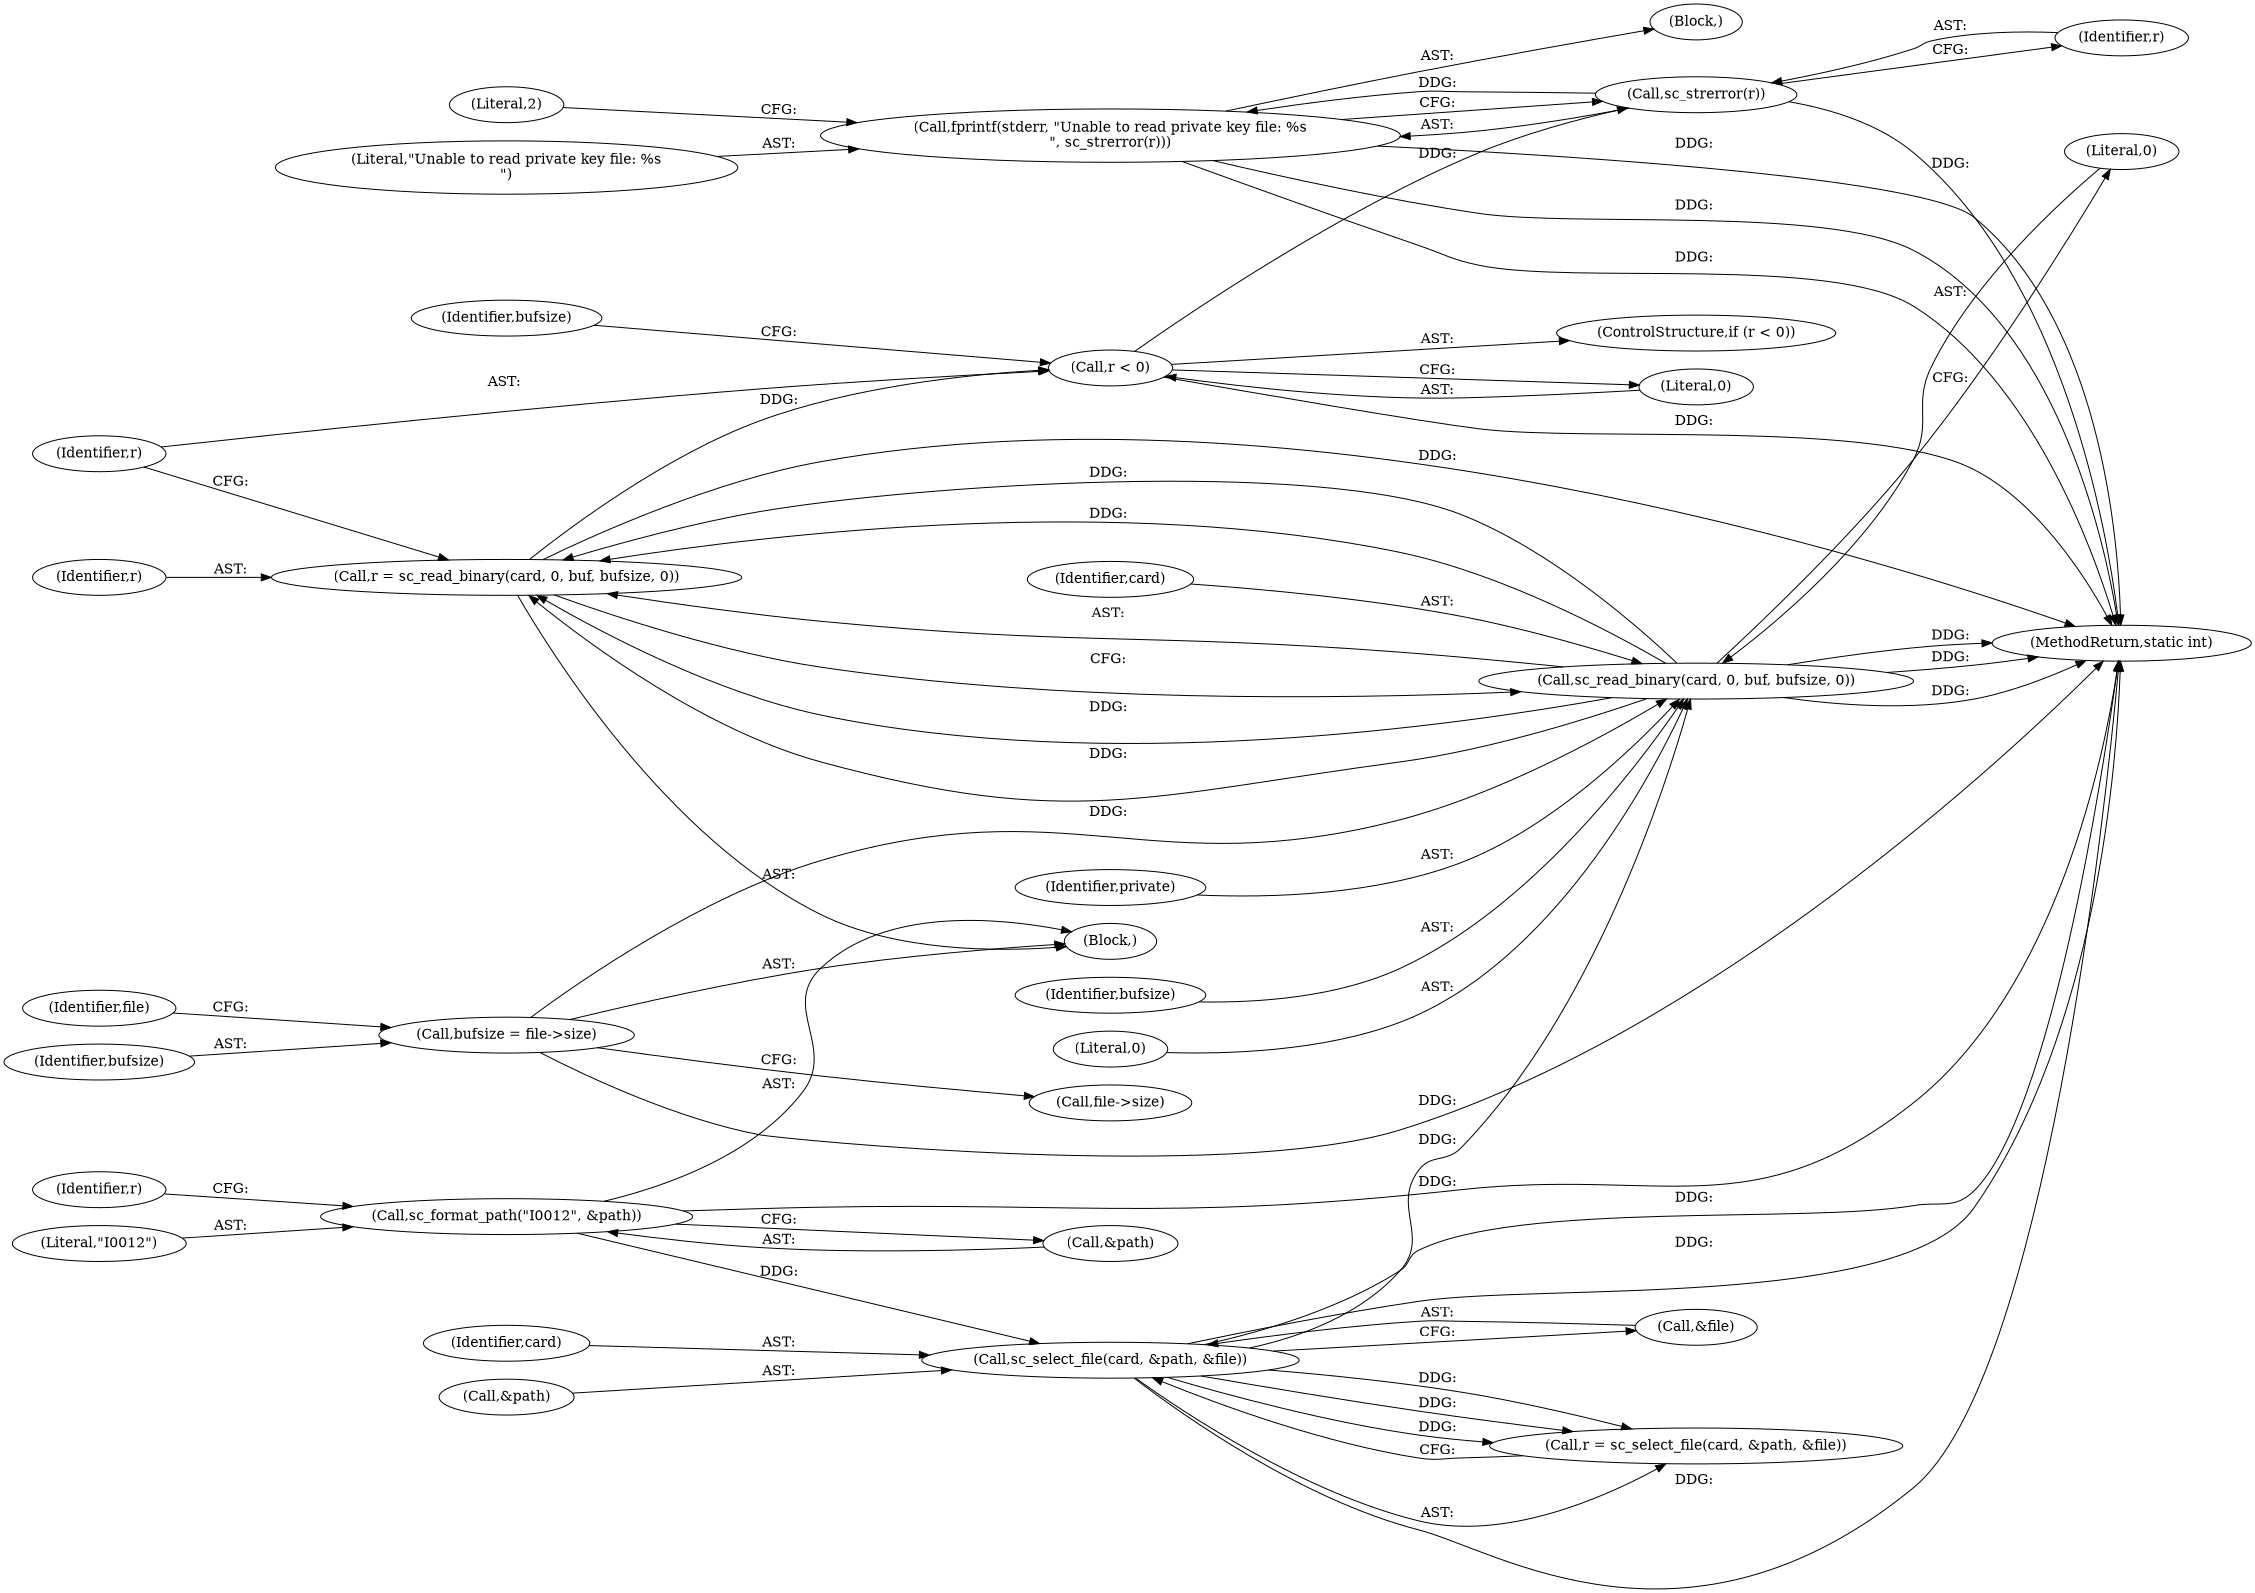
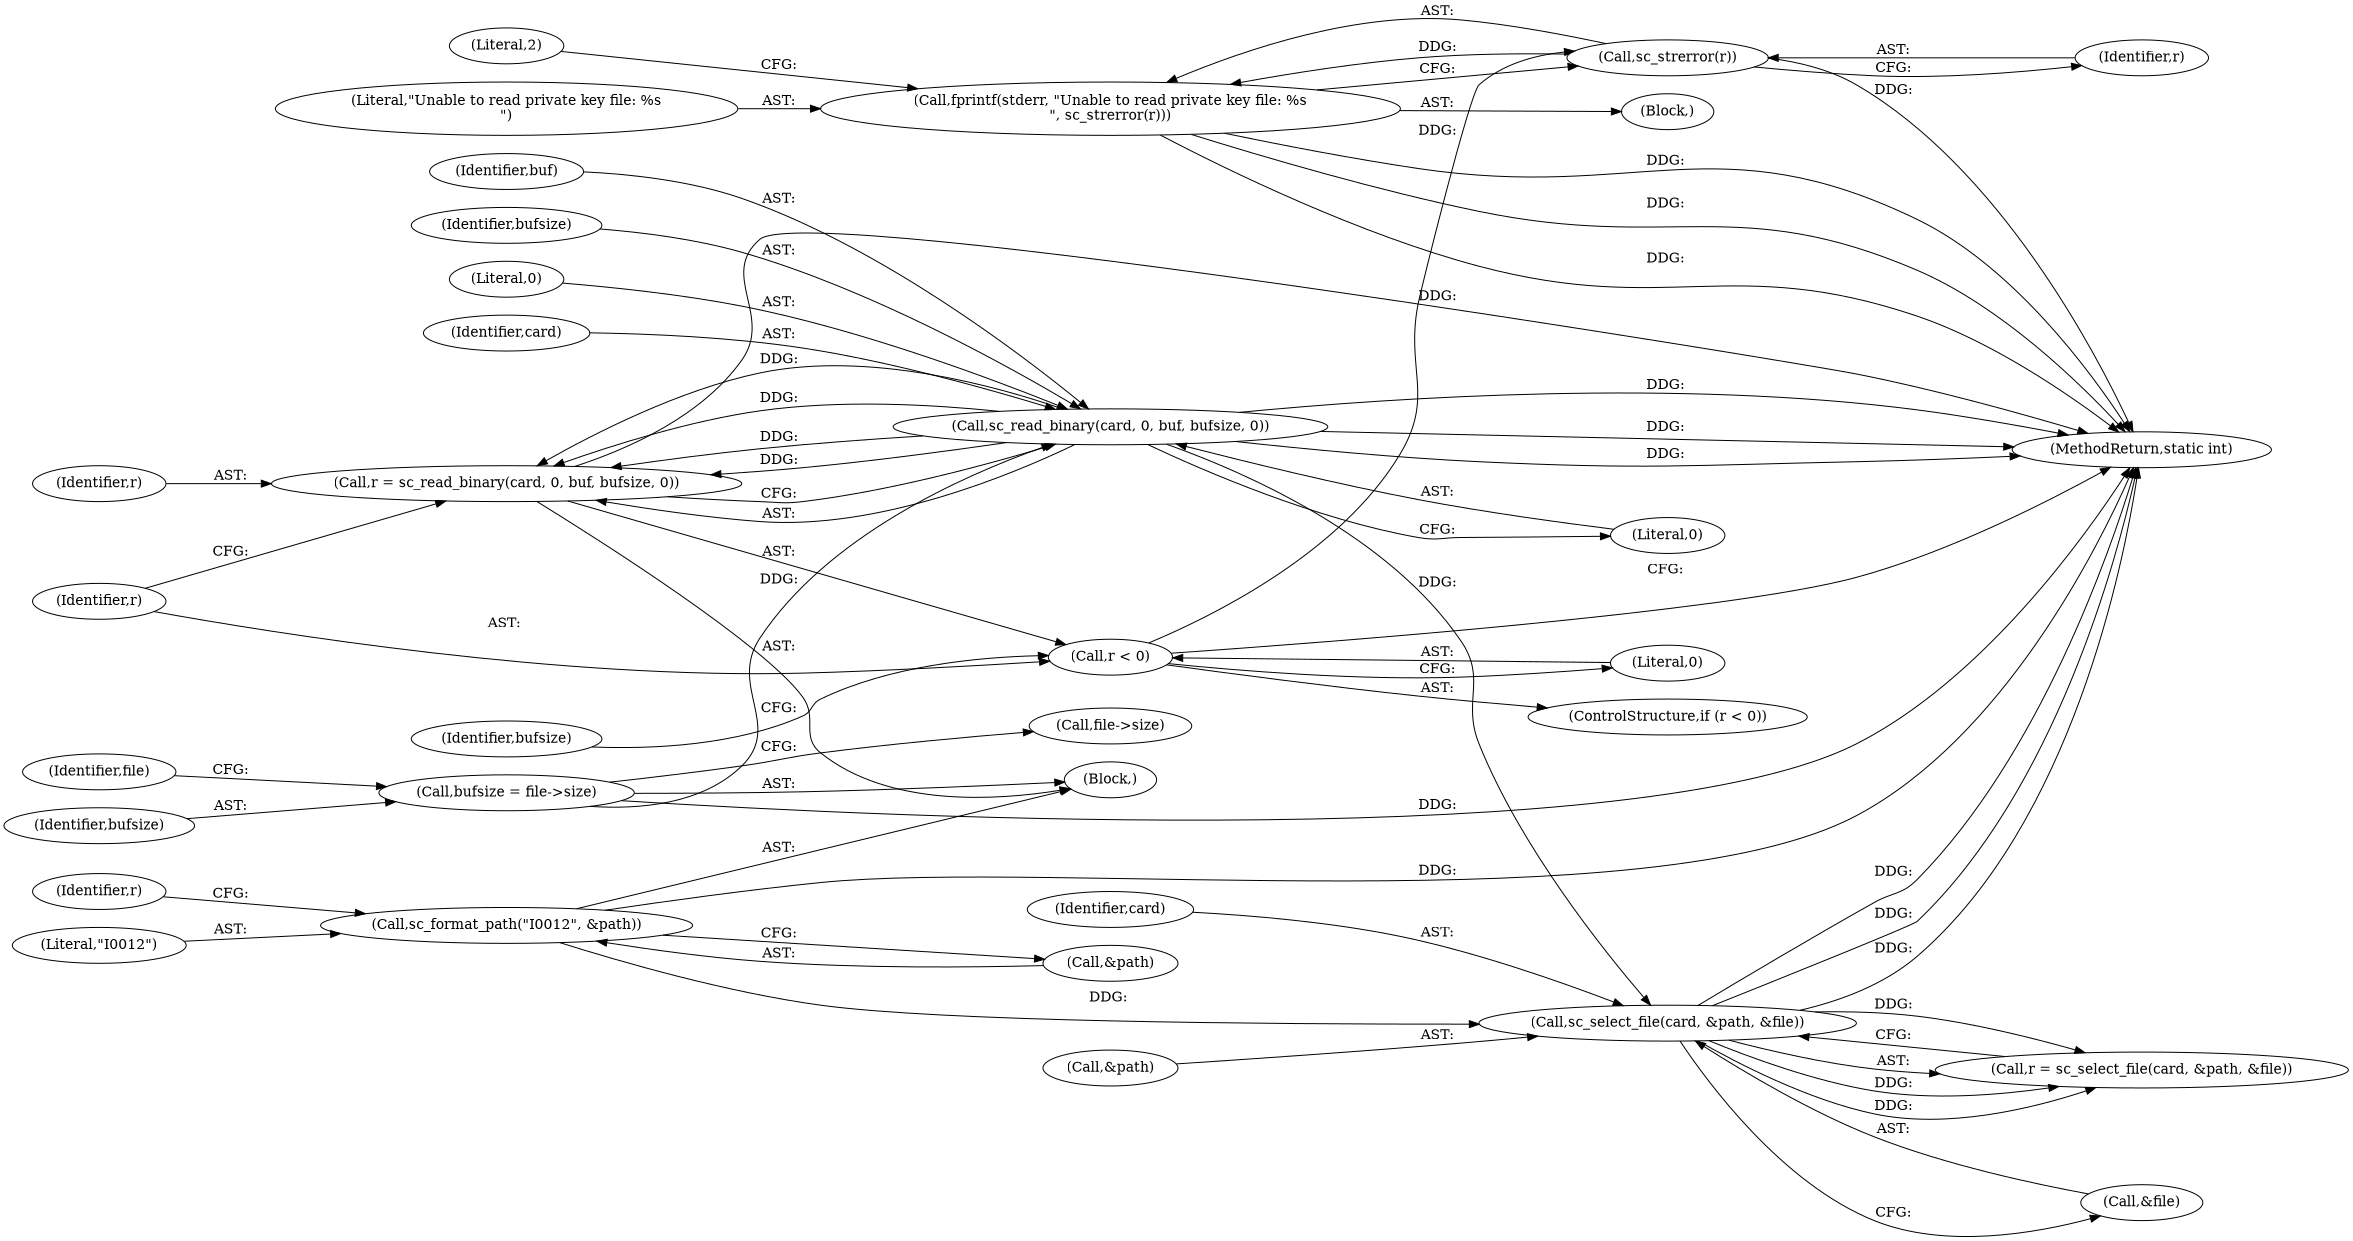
(781, 400) -> (781, 552)
(1696, 421) -> (1668, 570)
(1111, 888) -> (507, 172)
(1503, 1099) -> (1464, 646)
